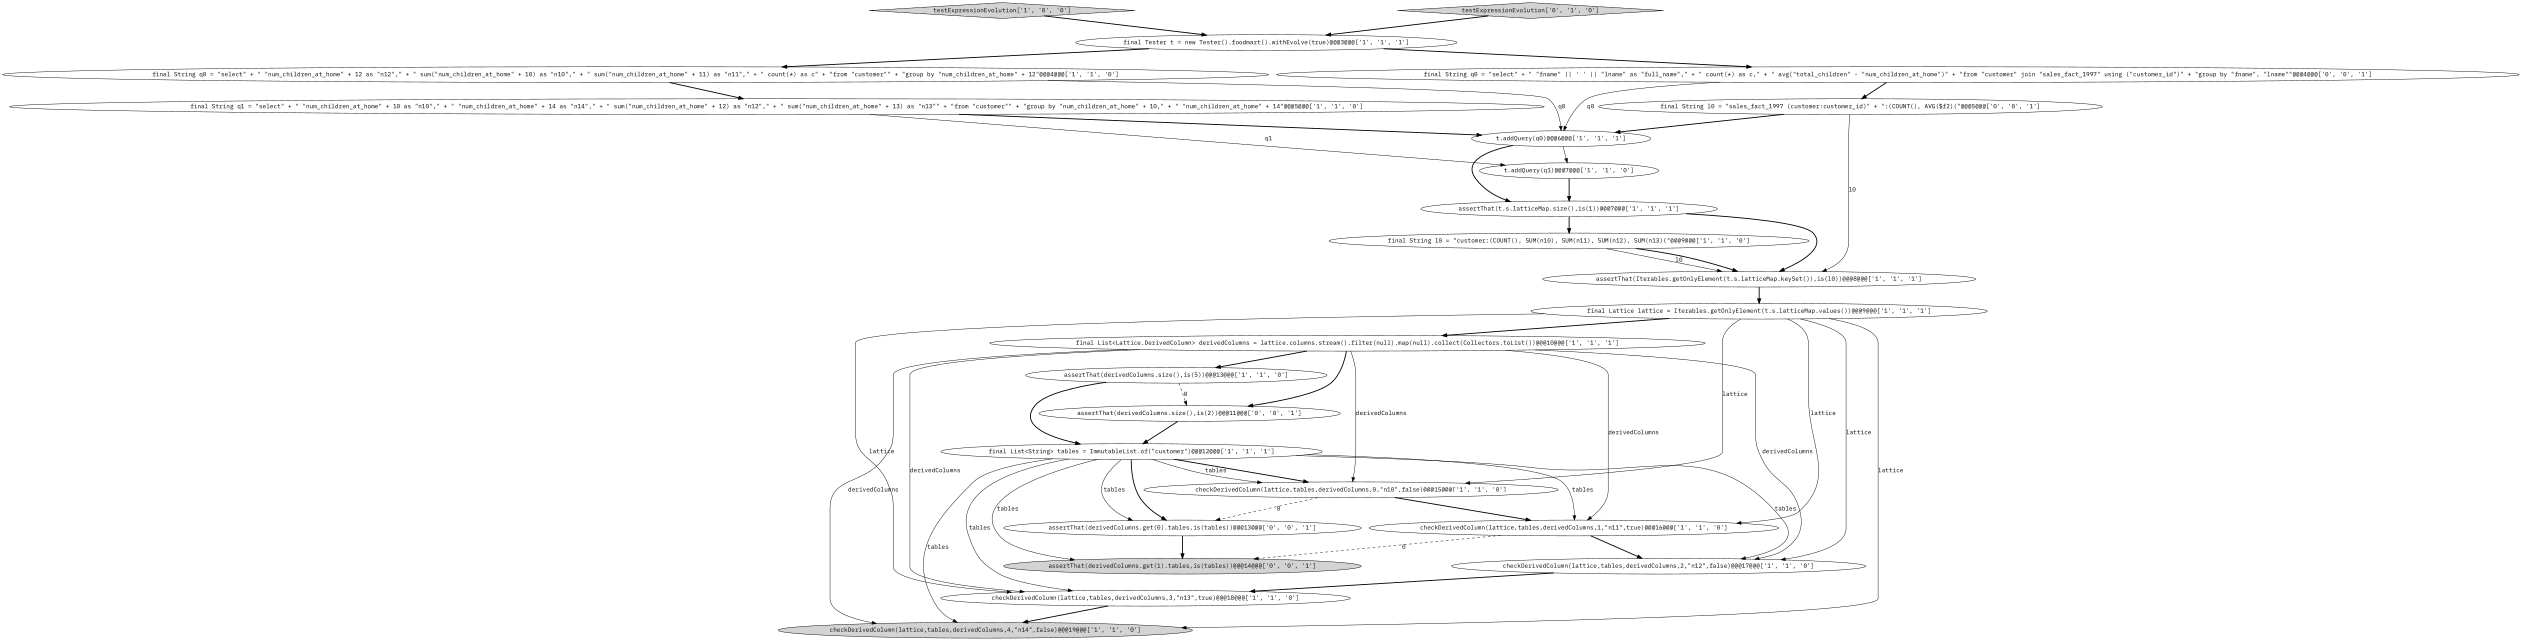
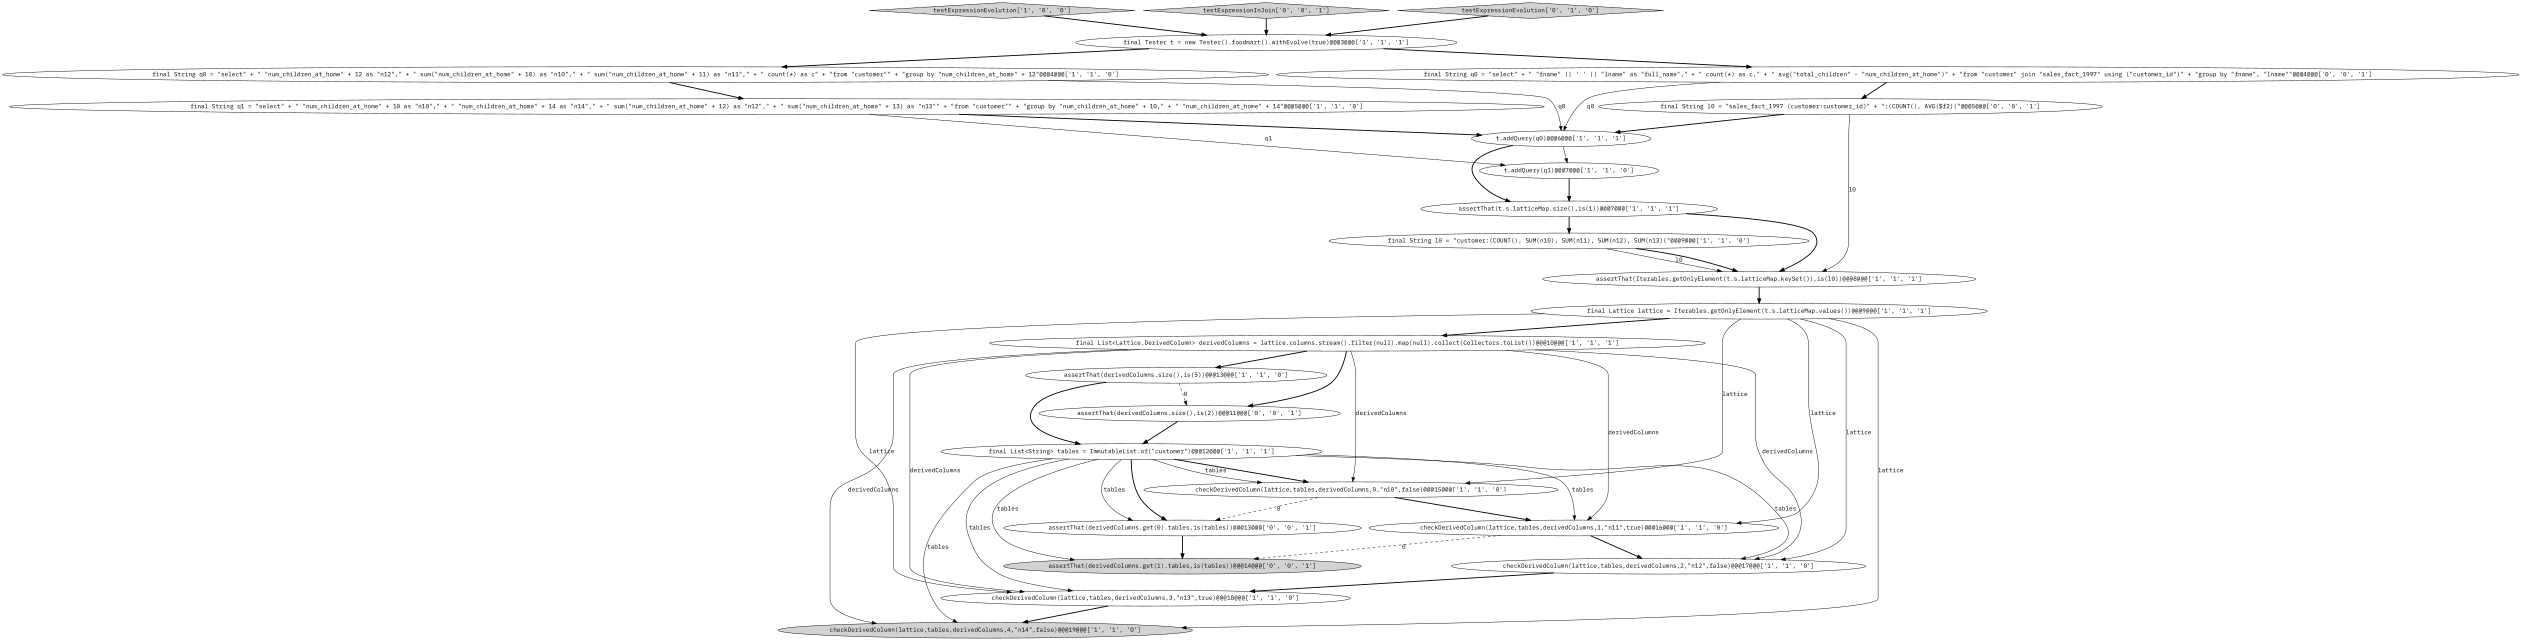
none -> (1266, 11)
